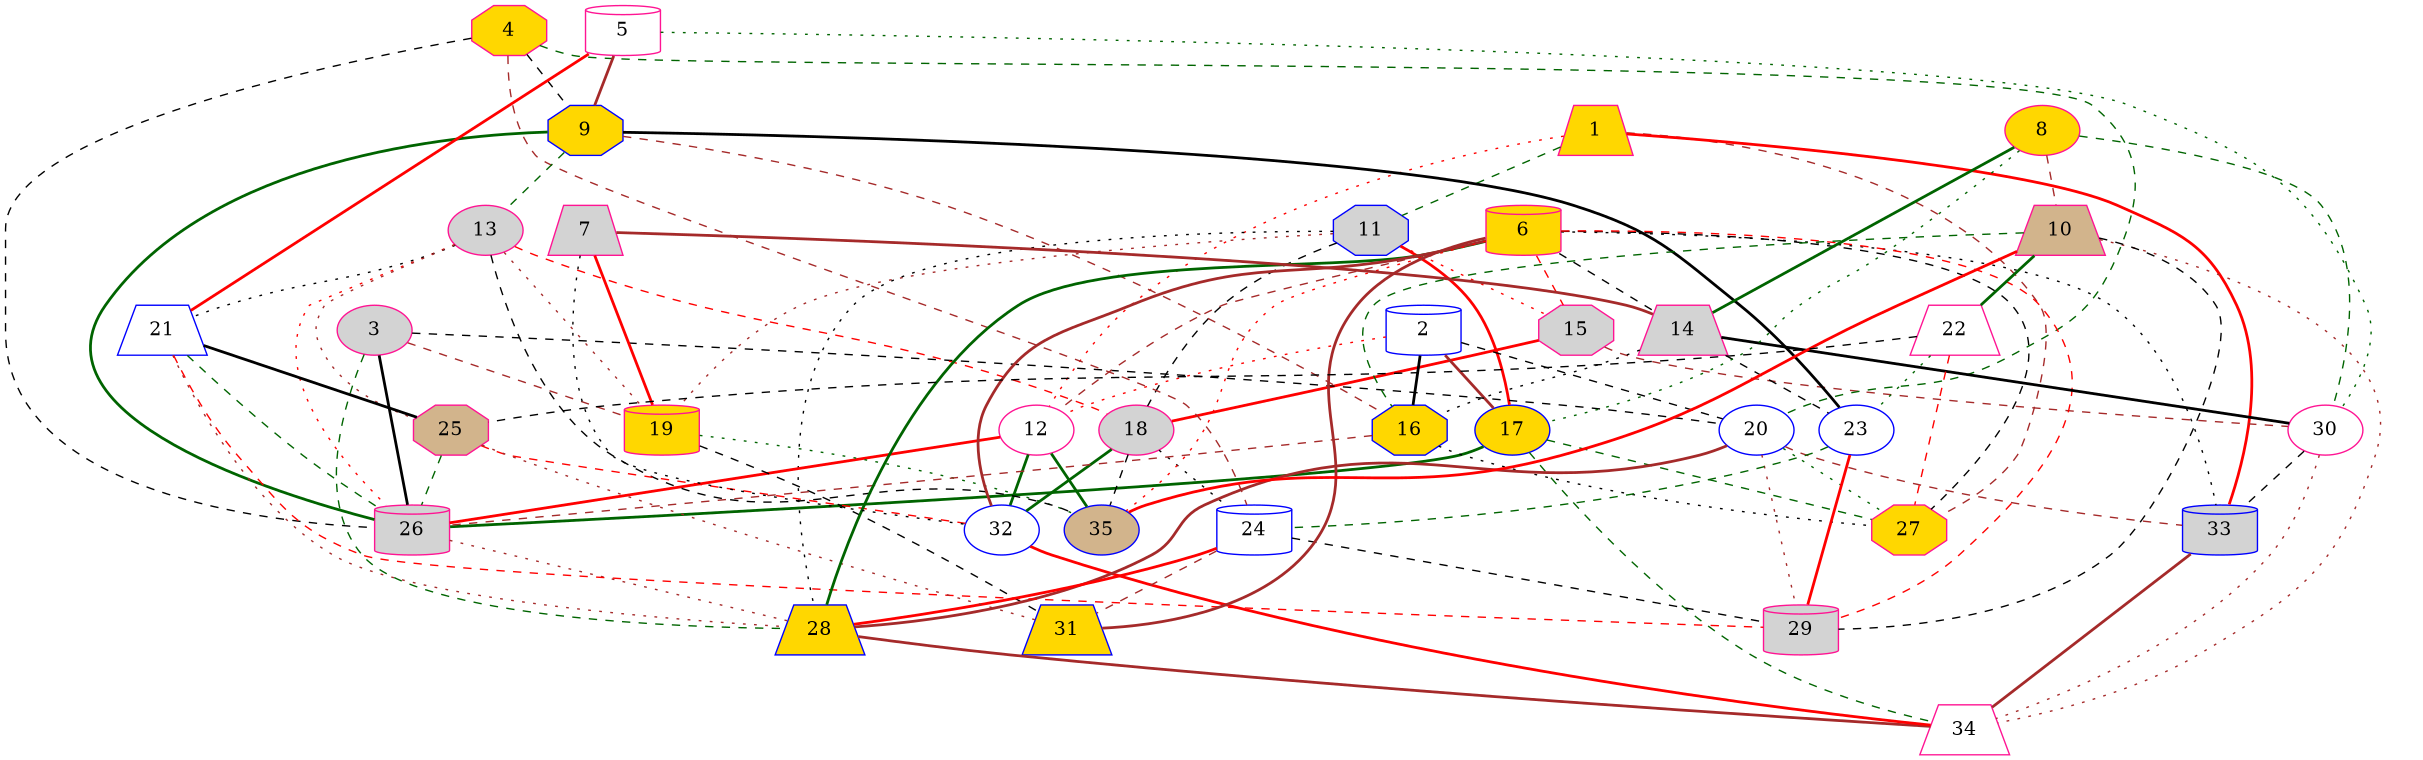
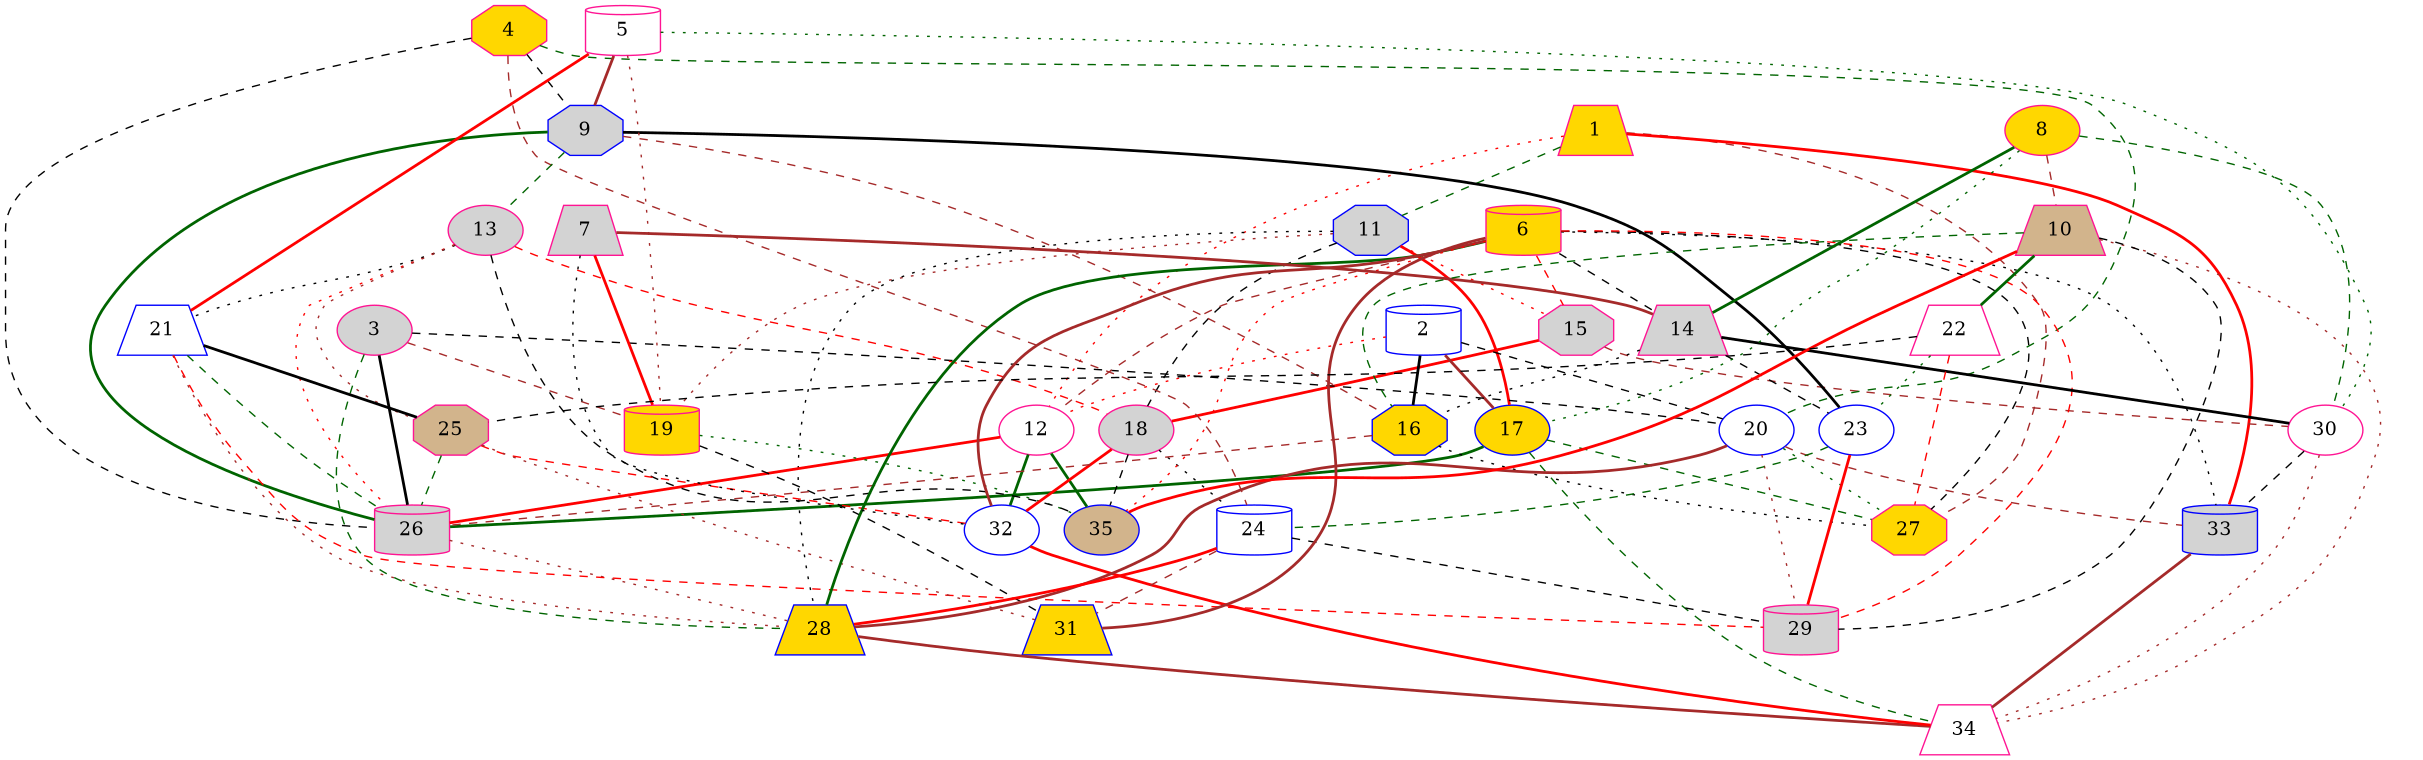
(586, 130) -> (586, 130)
(562, 317) -> (648, 221)
(1069, 480) -> (1069, 480)
